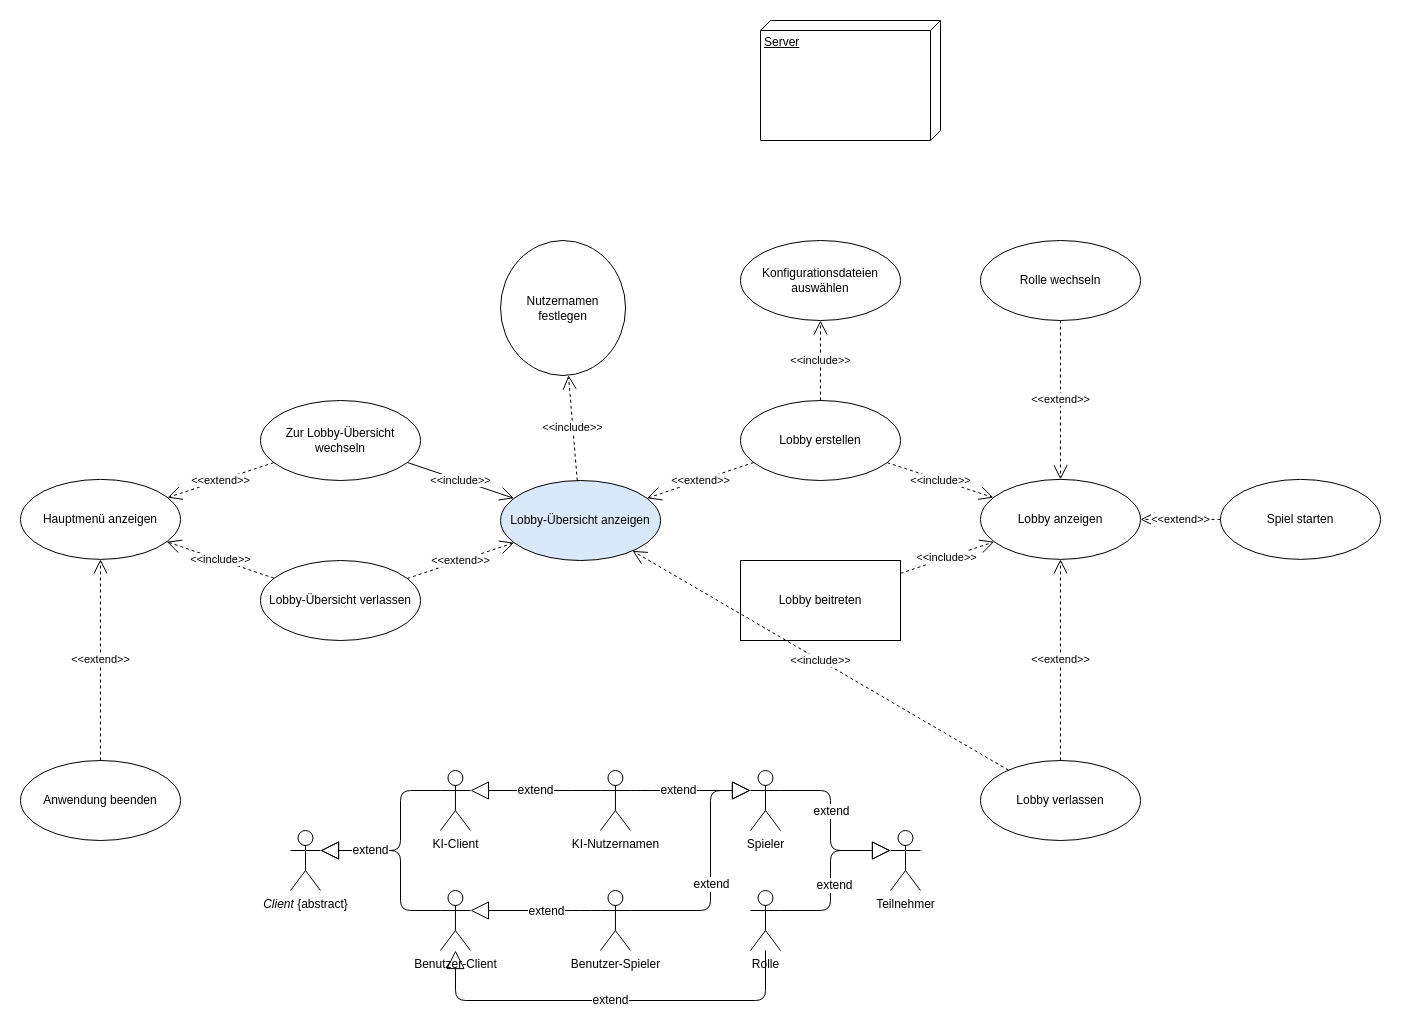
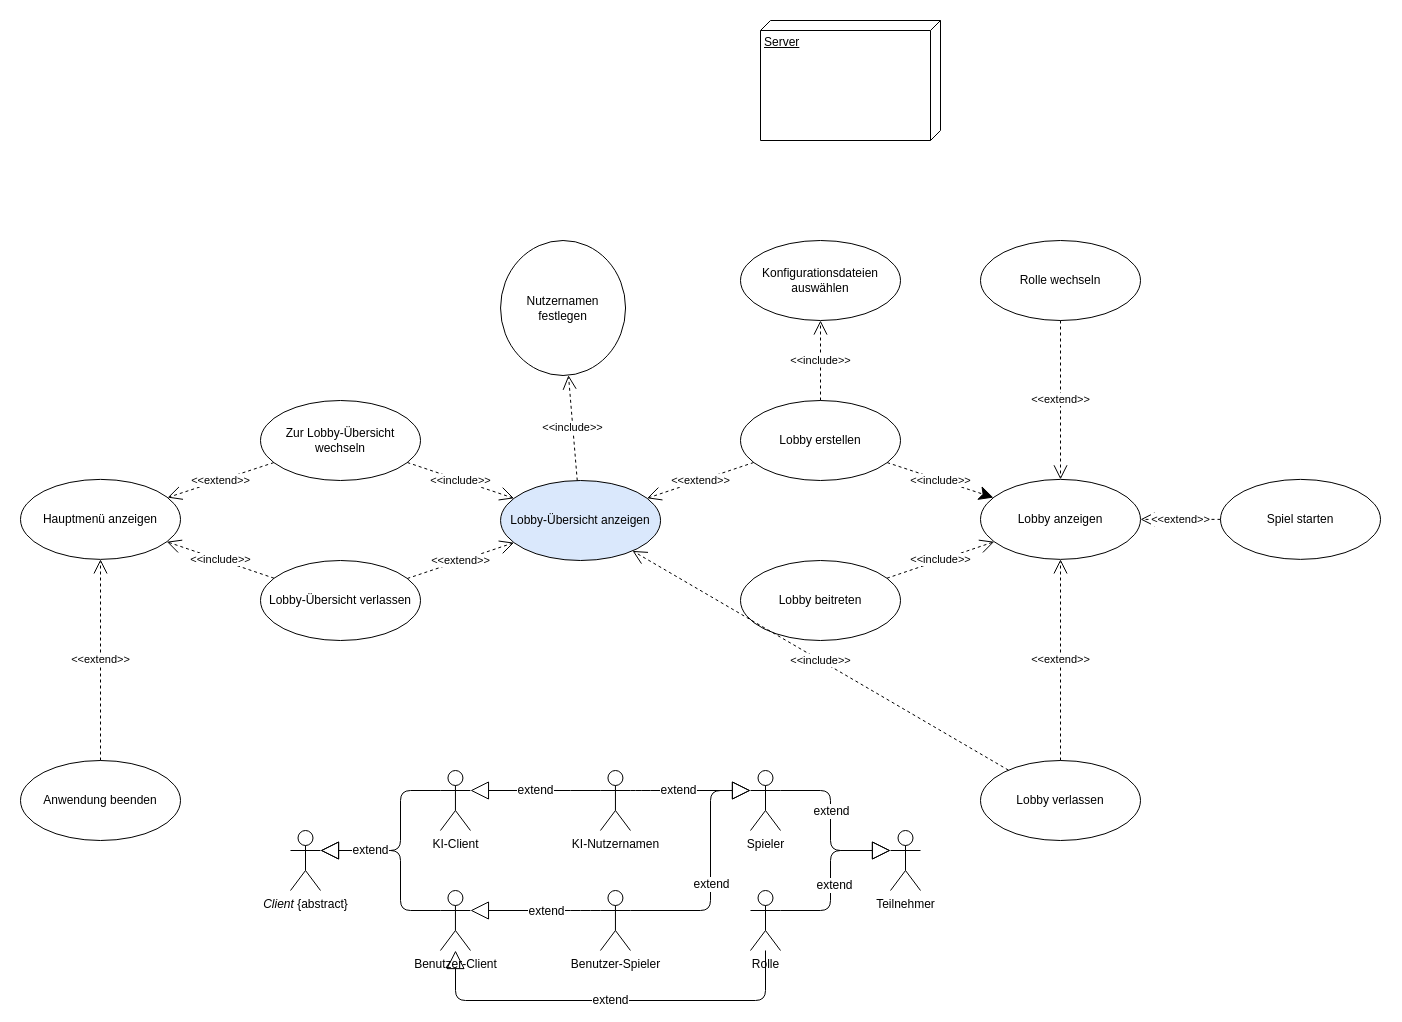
(425, 469) -> (425, 469)
(985, 495) -> (981, 494)
(821, 601) -> (821, 601)
